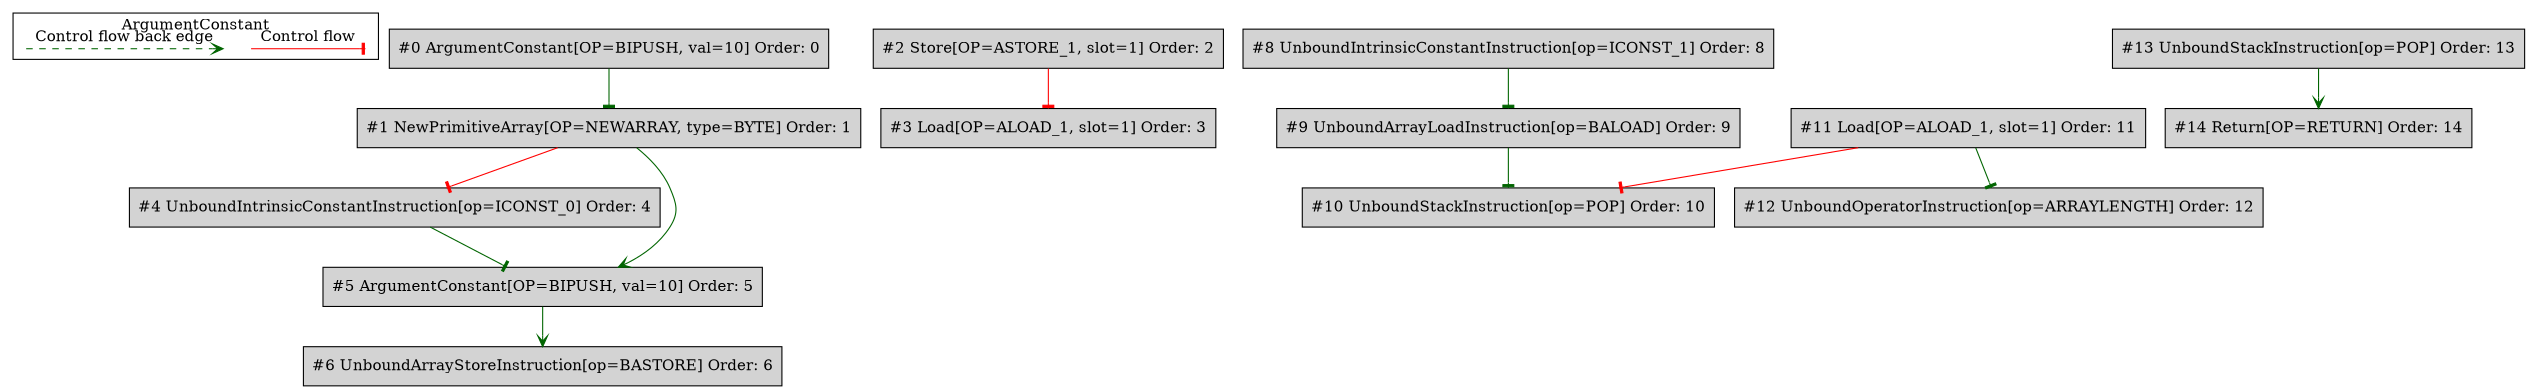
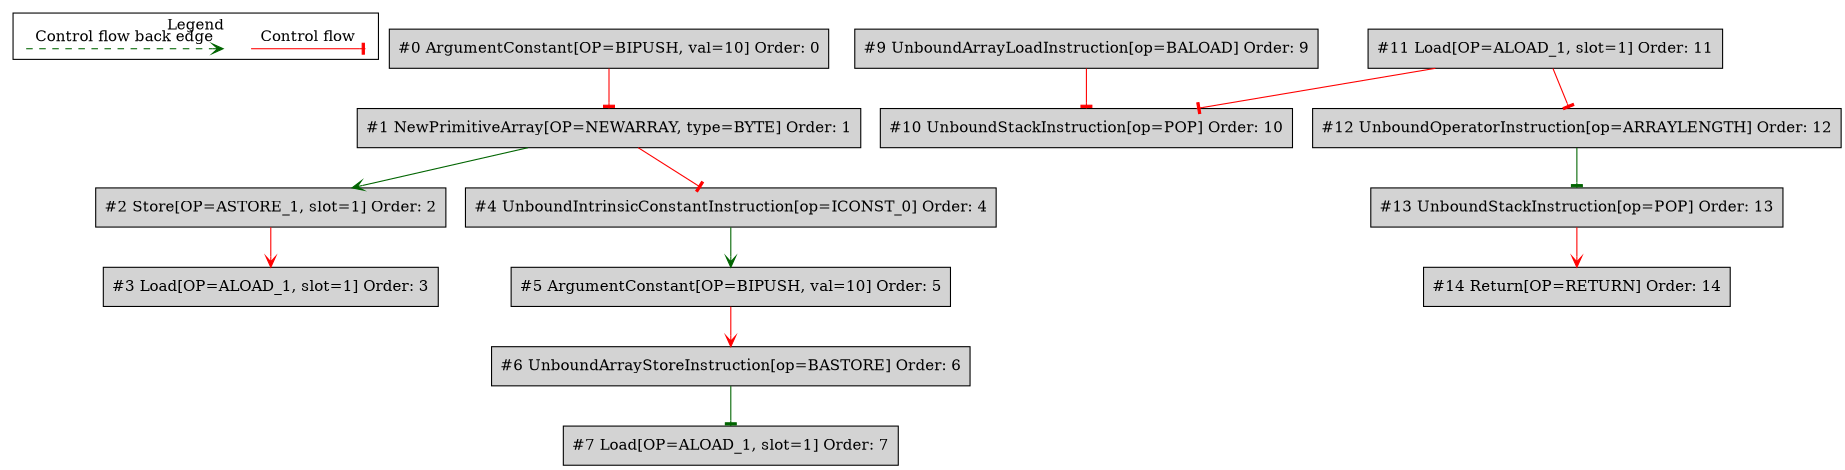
(196, 26) -> (196, 26)
(1508, 49) -> none
(2319, 83) -> (1577, 242)
(609, 86) -> (609, 86)
(1048, 86) -> (271, 242)
(1508, 165) -> (1086, 86)
none -> (1577, 165)
(1983, 165) -> (1560, 86)
(676, 209) -> (445, 167)
(466, 246) -> (731, 242)
(543, 321) -> (731, 321)
none -> (731, 446)
